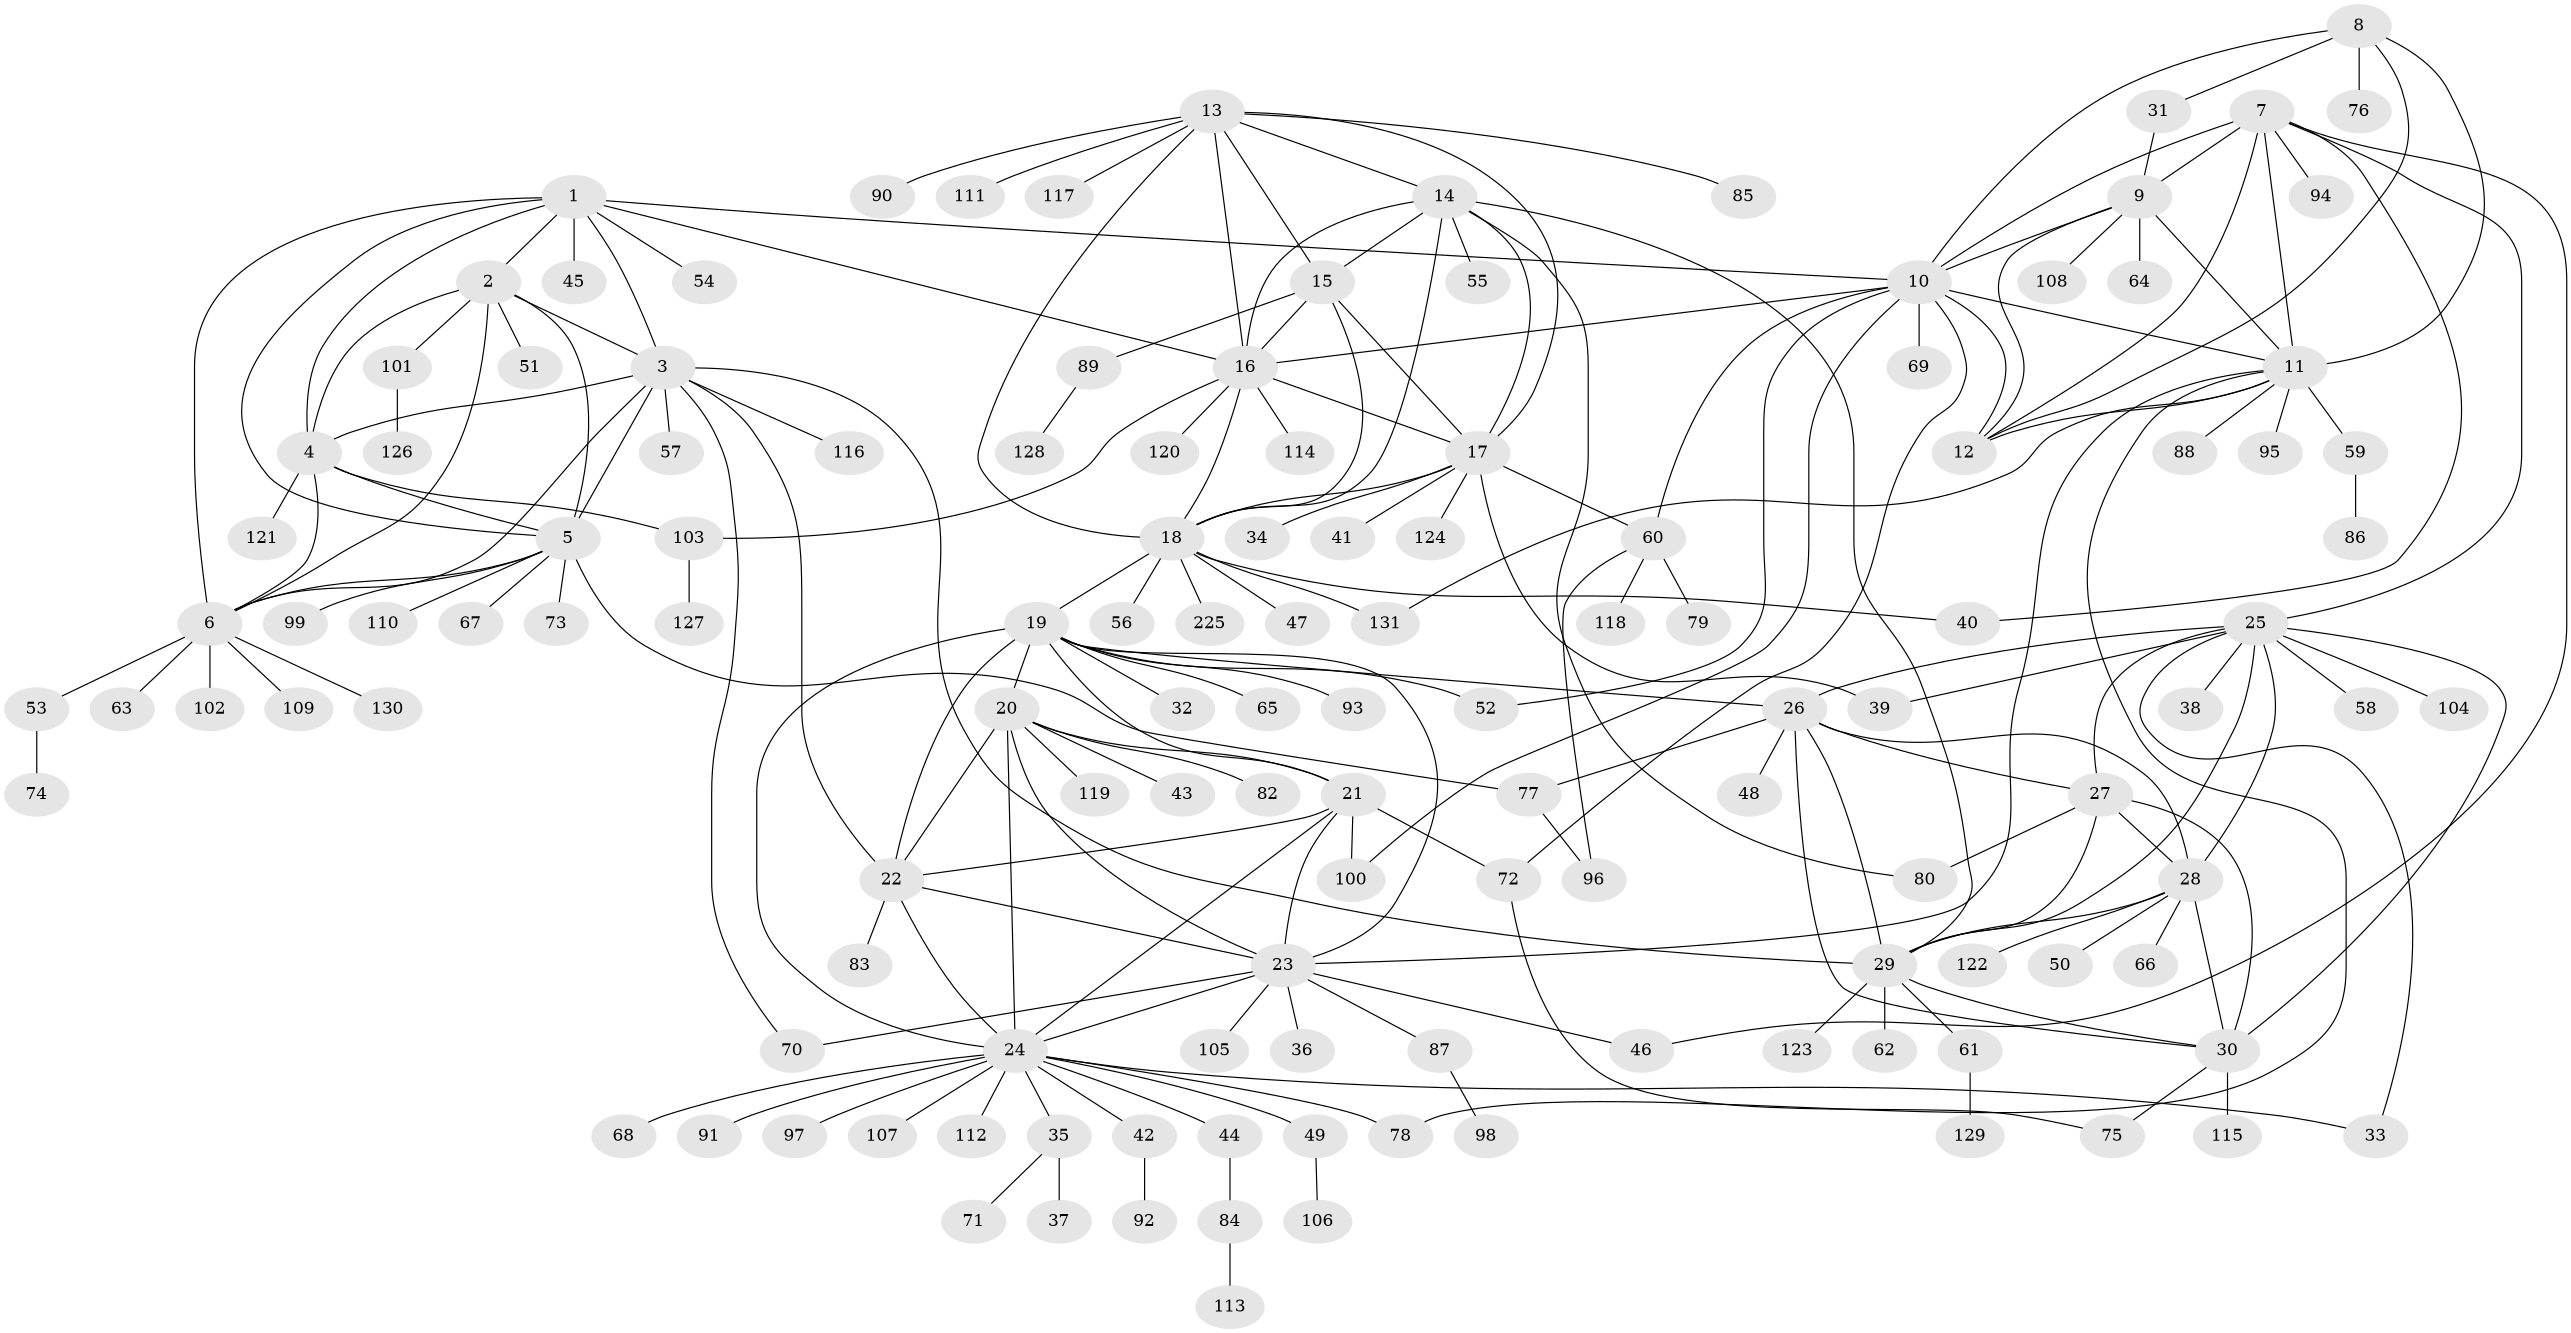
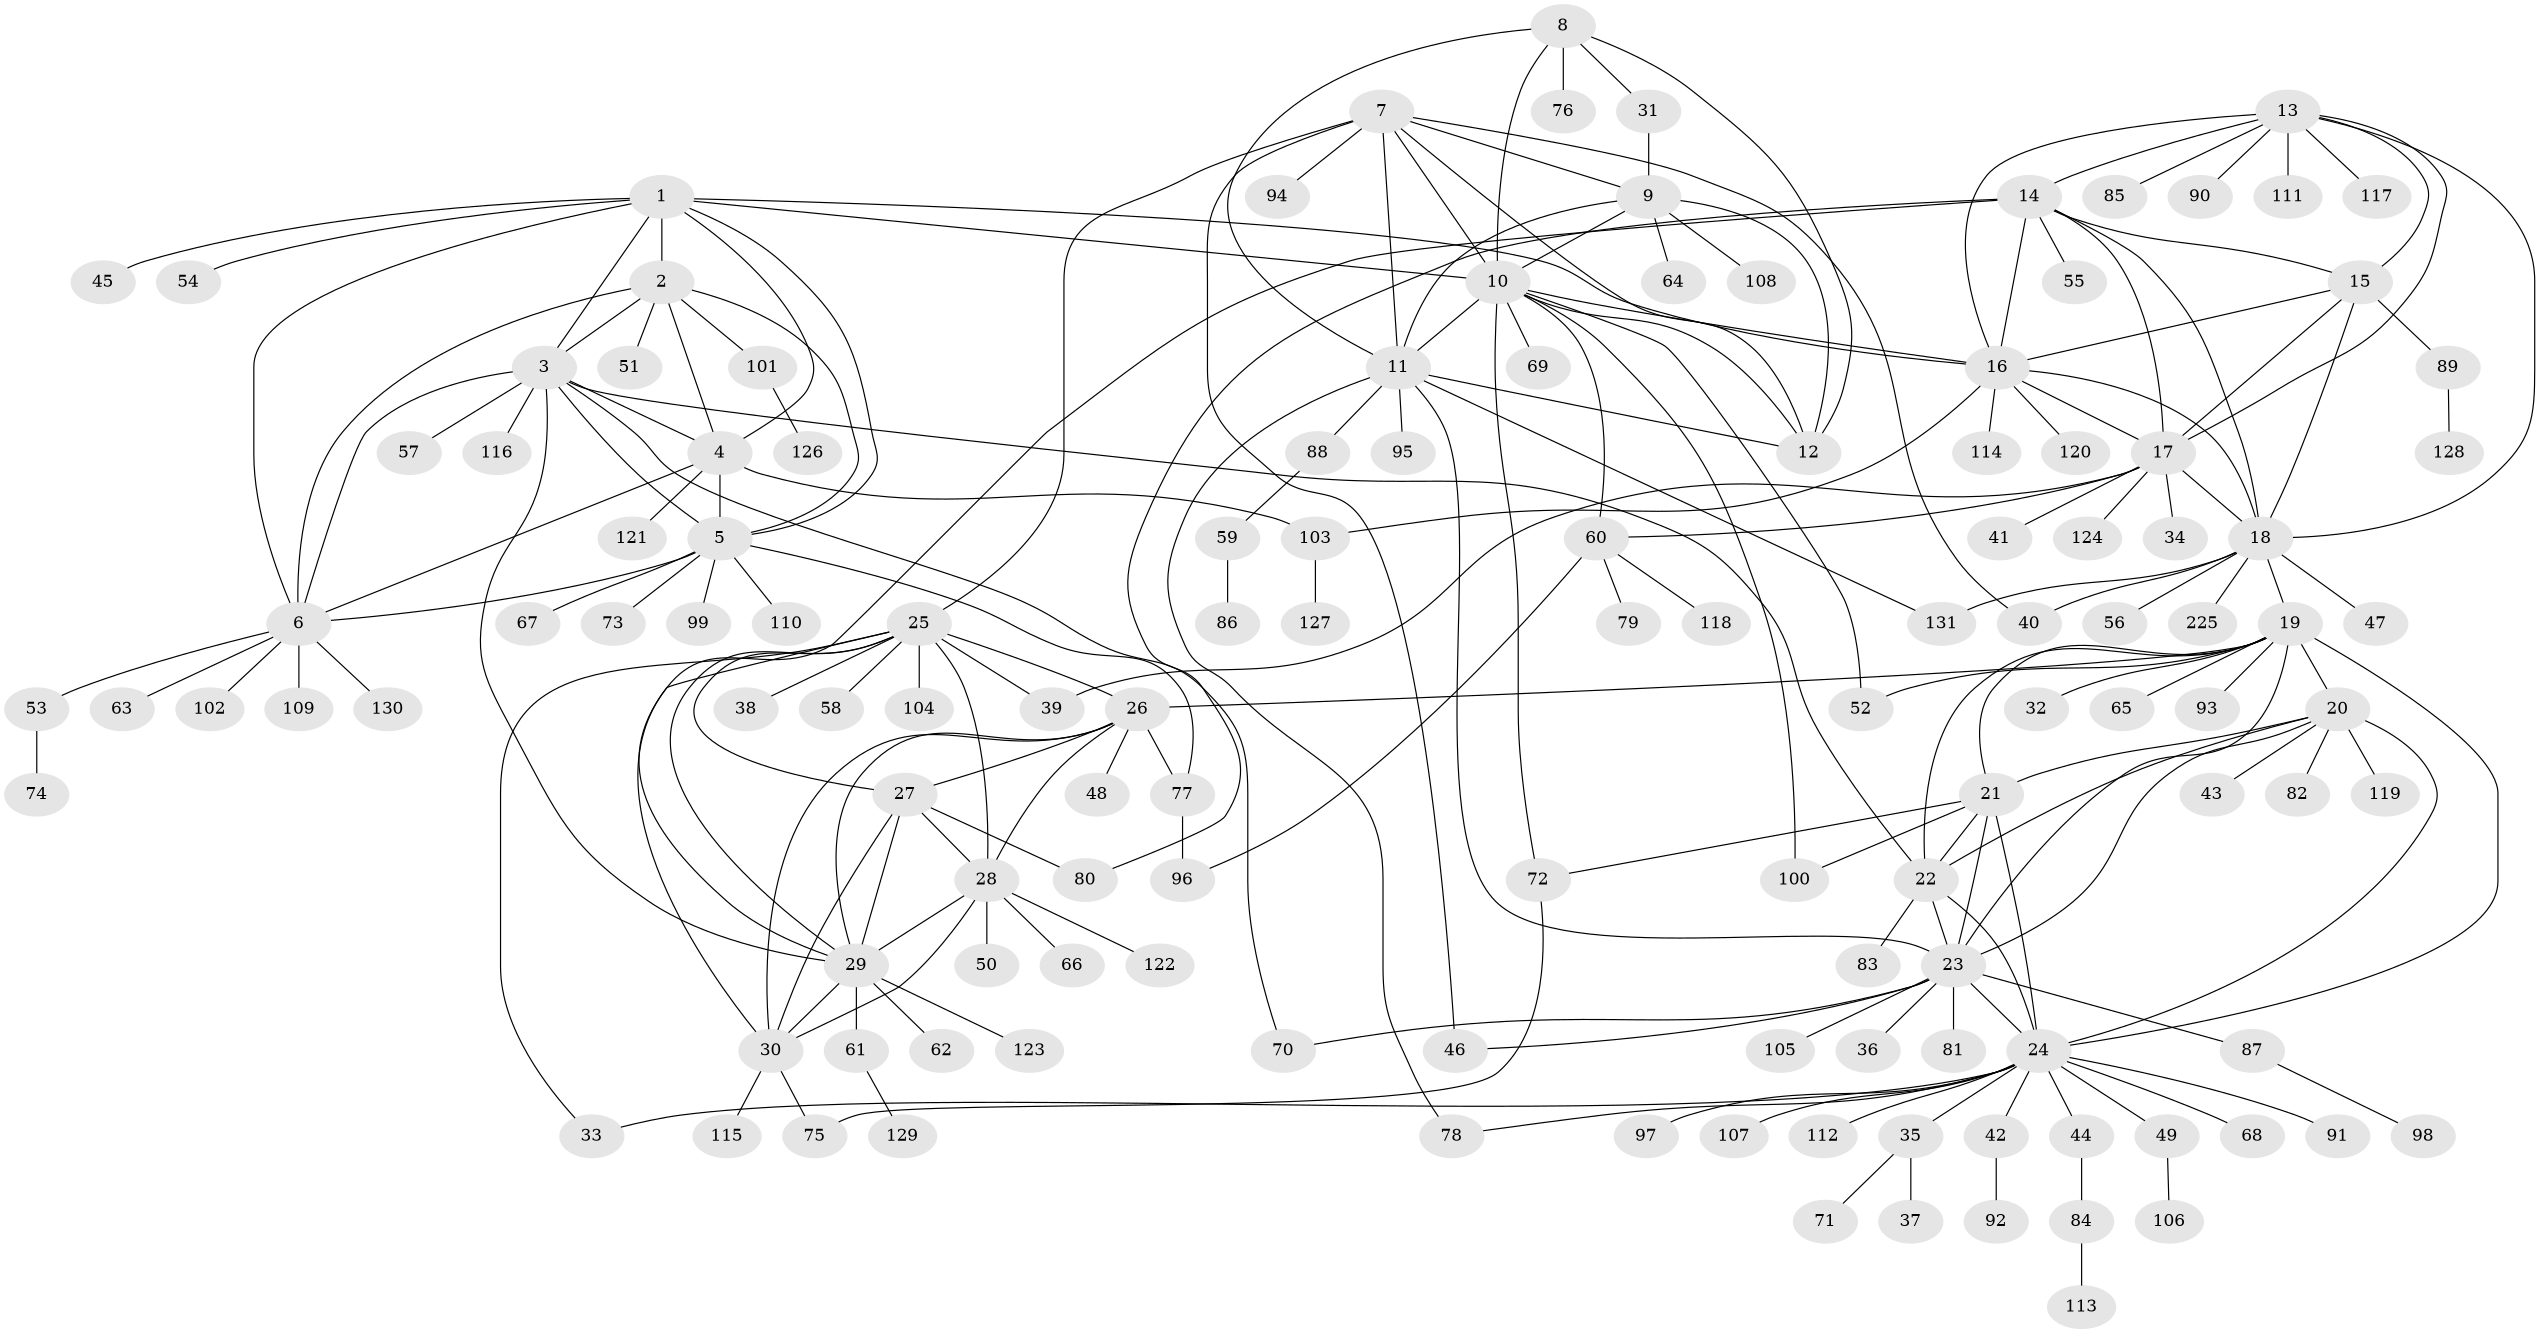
(2325, 410) -> (1273, 496)
none -> (1954, 1051)
